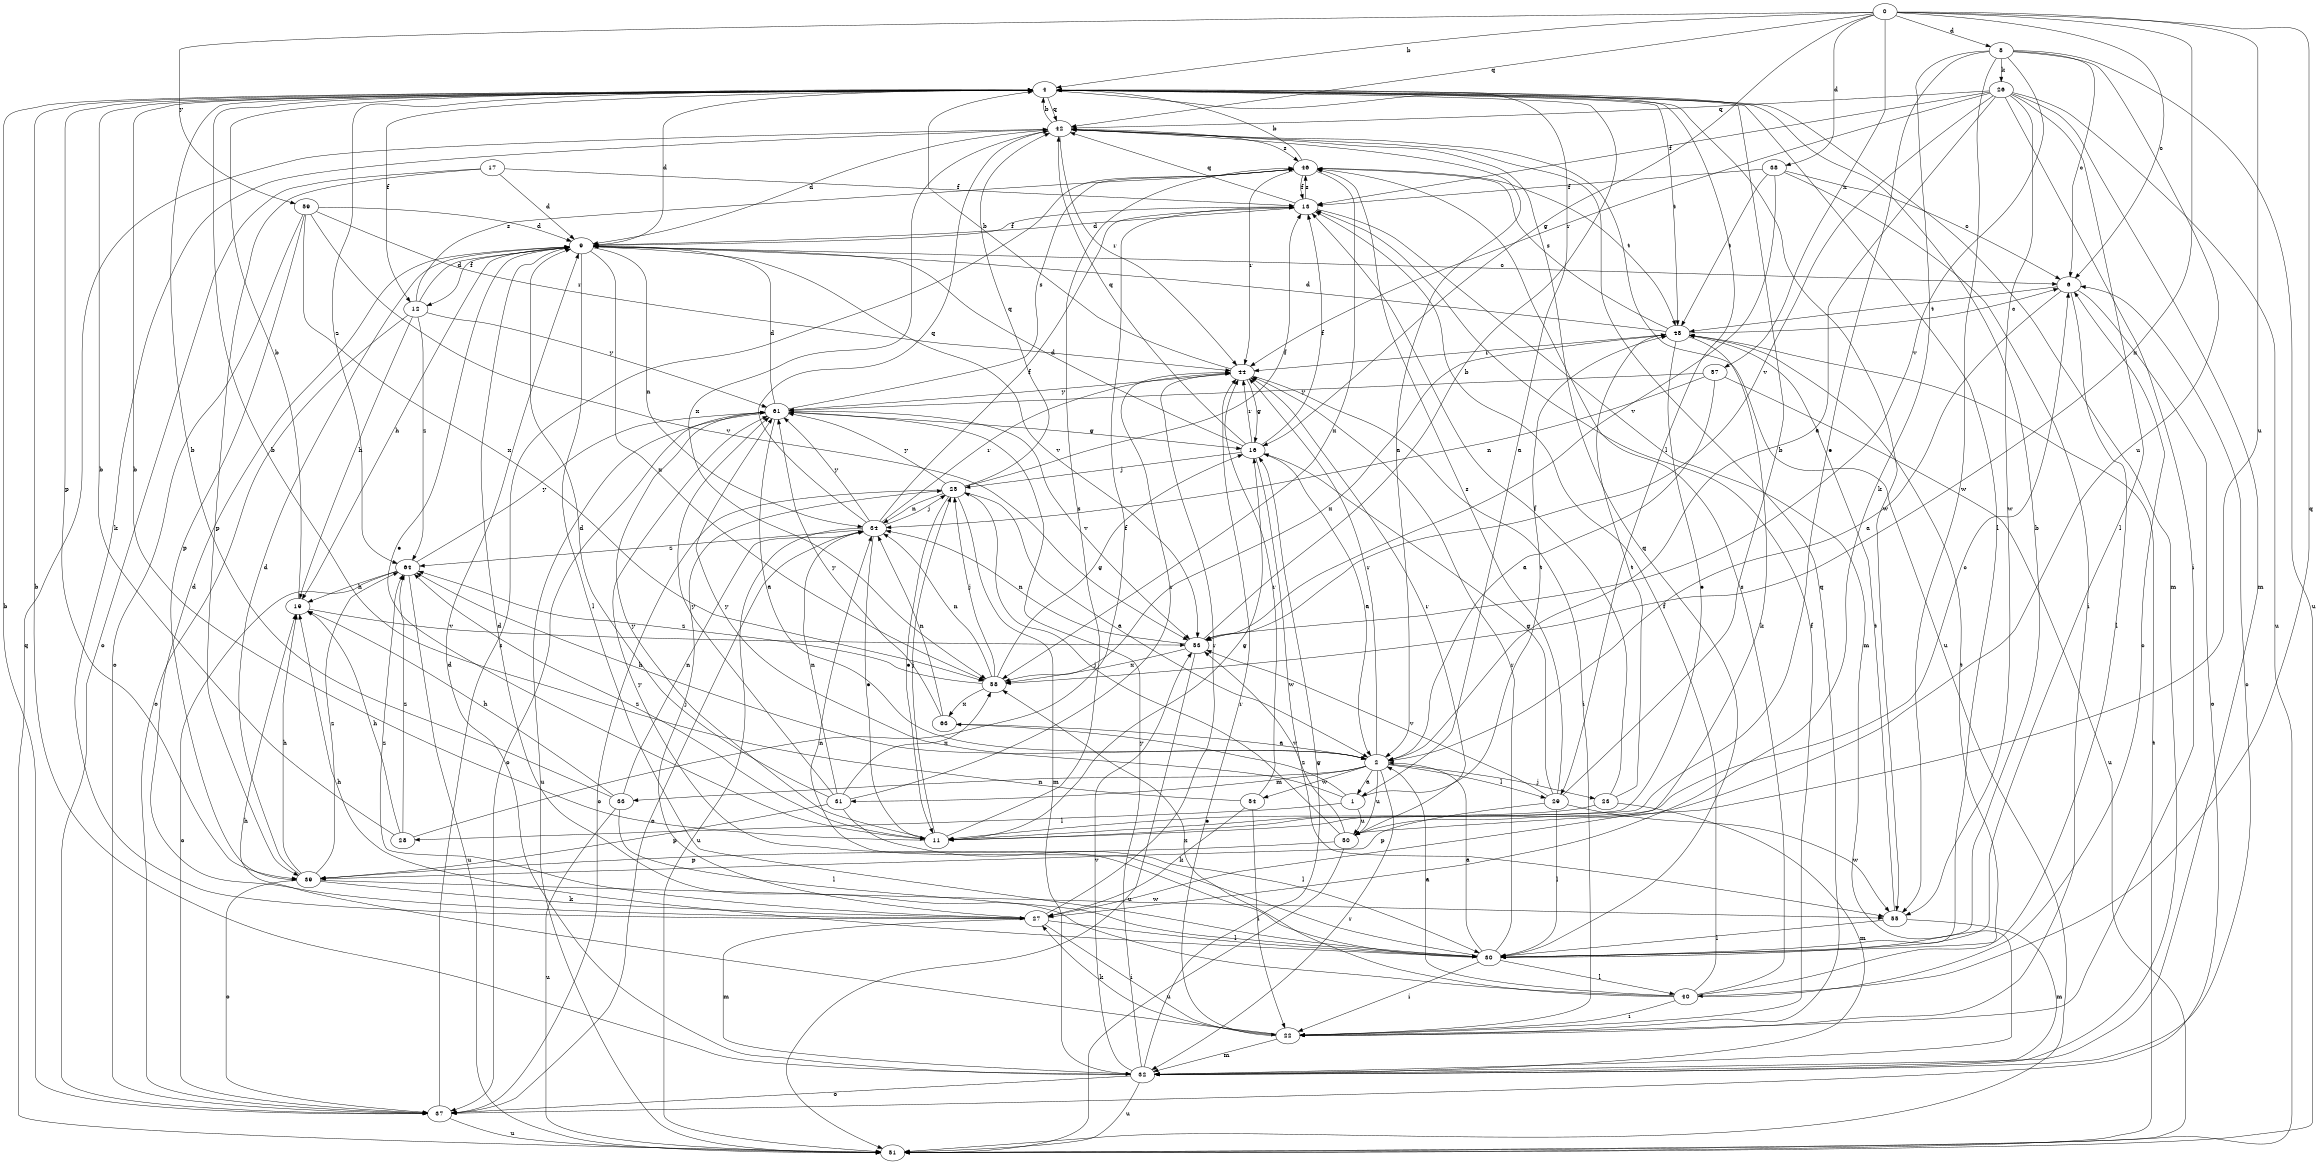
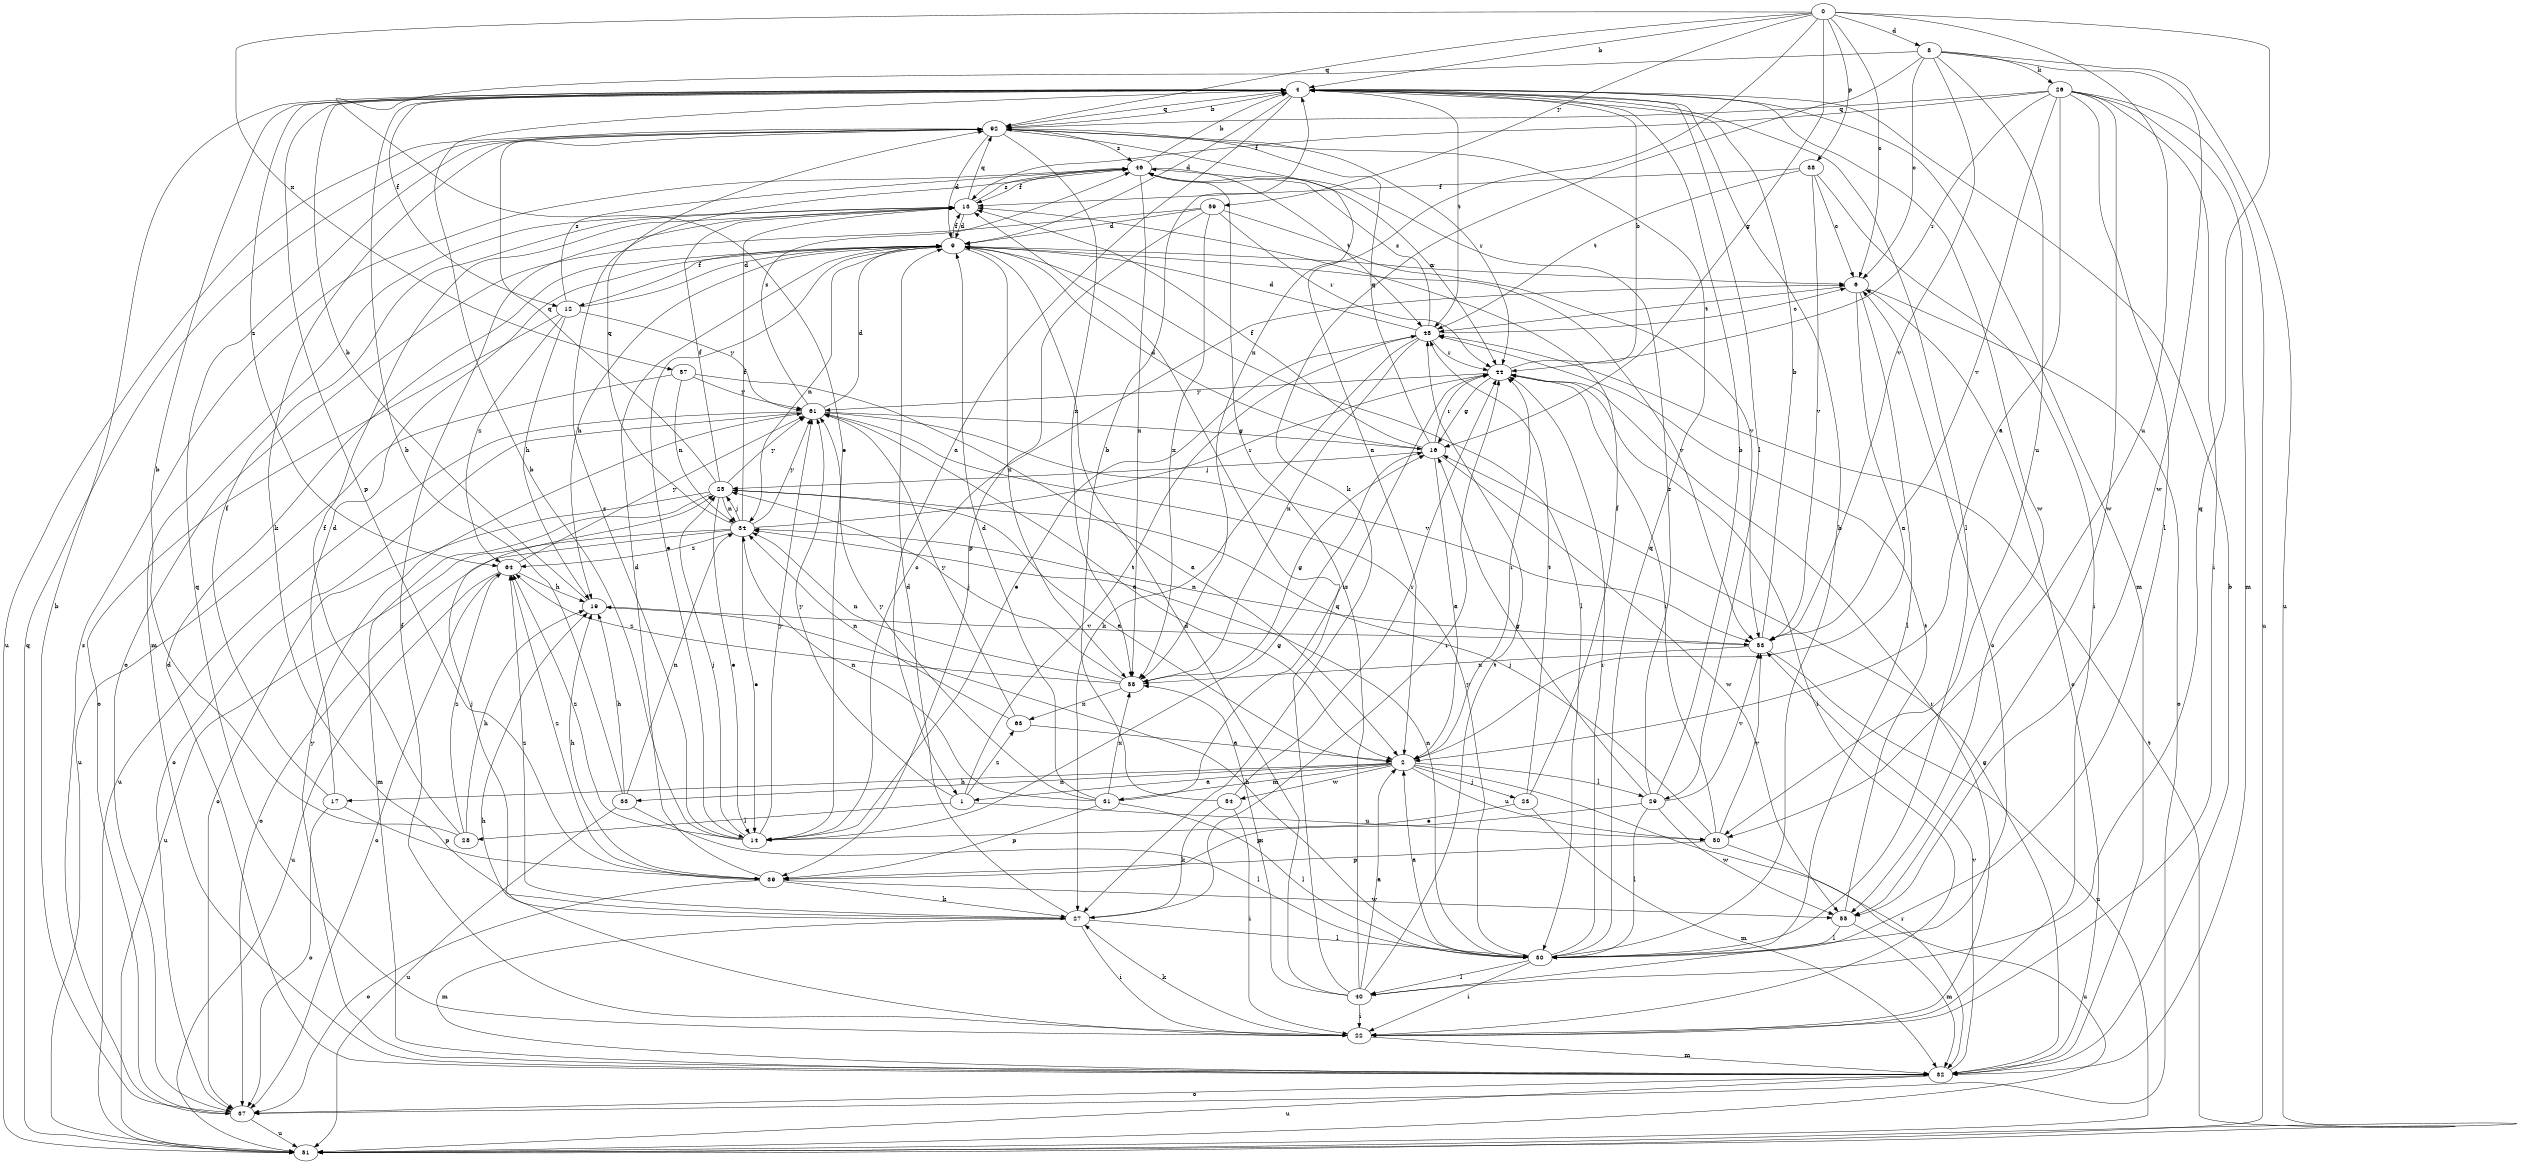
(1836, 90) -> (1851, 90)
(1060, 129) -> (995, 129)
(1664, 607) -> (1338, 607)
(879, 743) -> (872, 782)
(937, 841) -> (755, 841)
